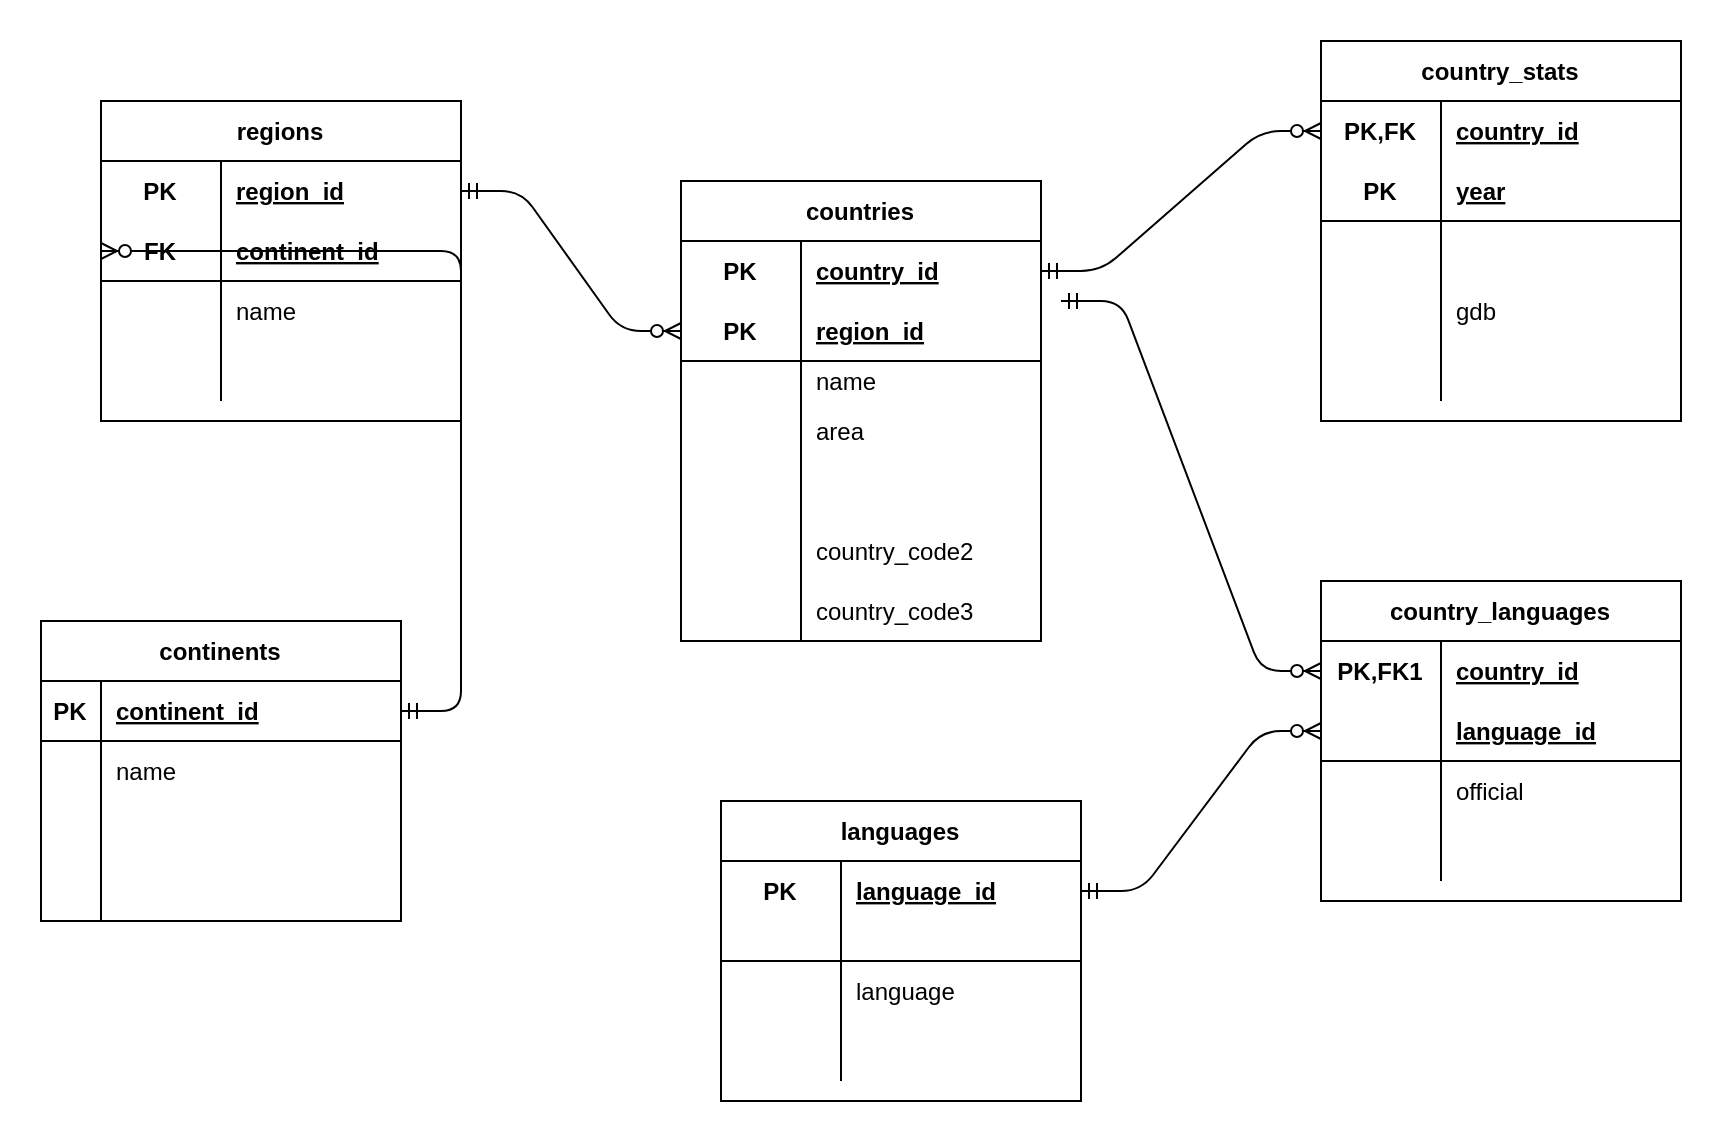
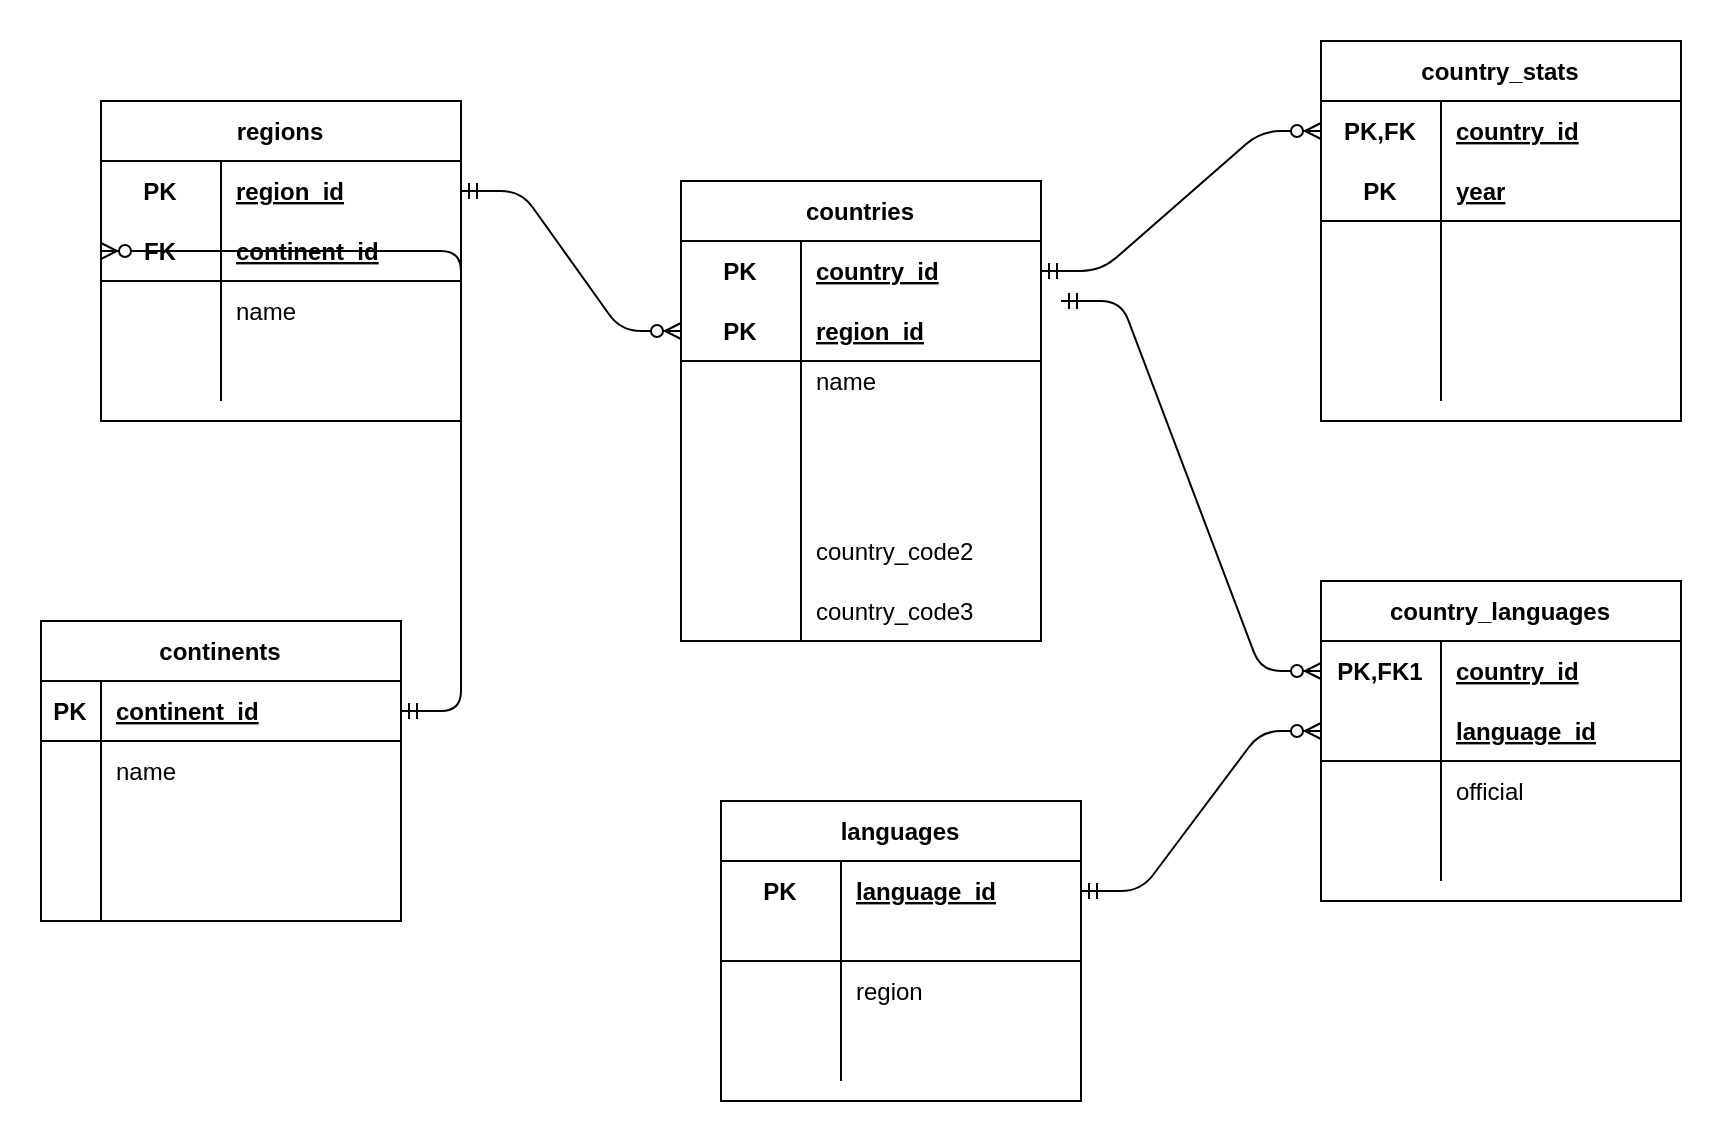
(1561, 311) -> none
(921, 431) -> none
(907, 992) -> (893, 992)
